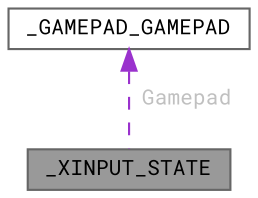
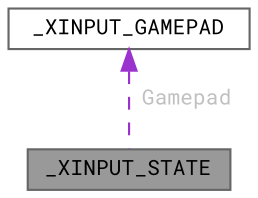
(129, 29) -> (129, 29)
